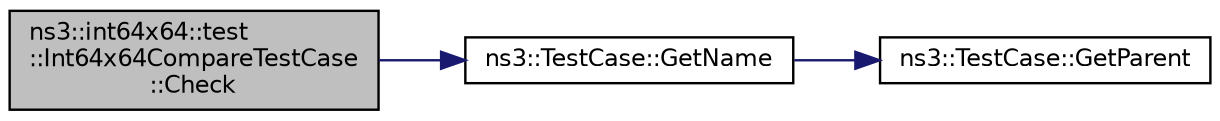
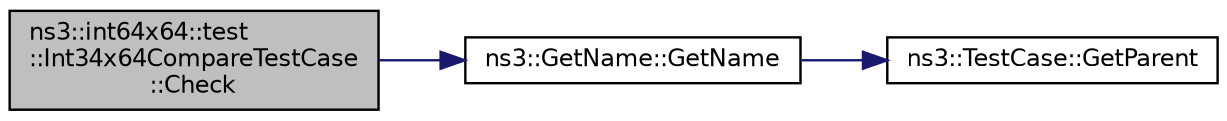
(194, 60) -> (194, 60)
(629, 60) -> (633, 60)
